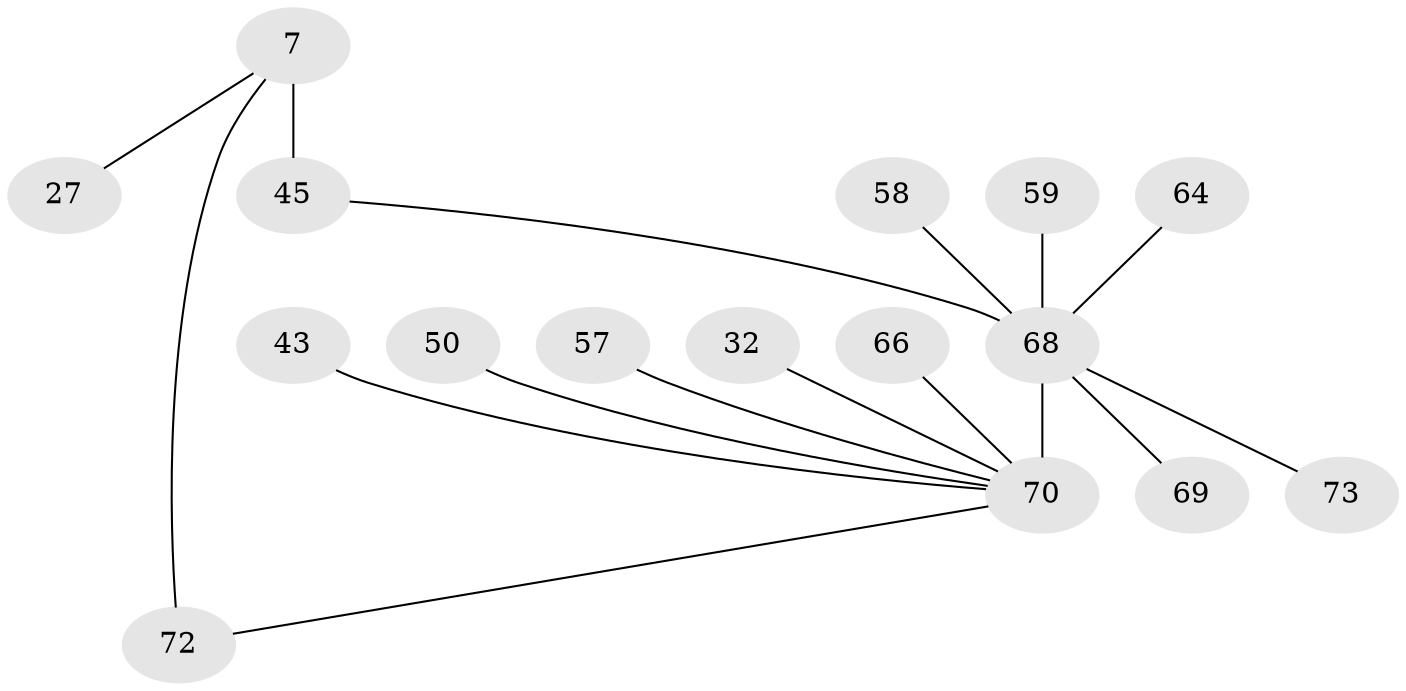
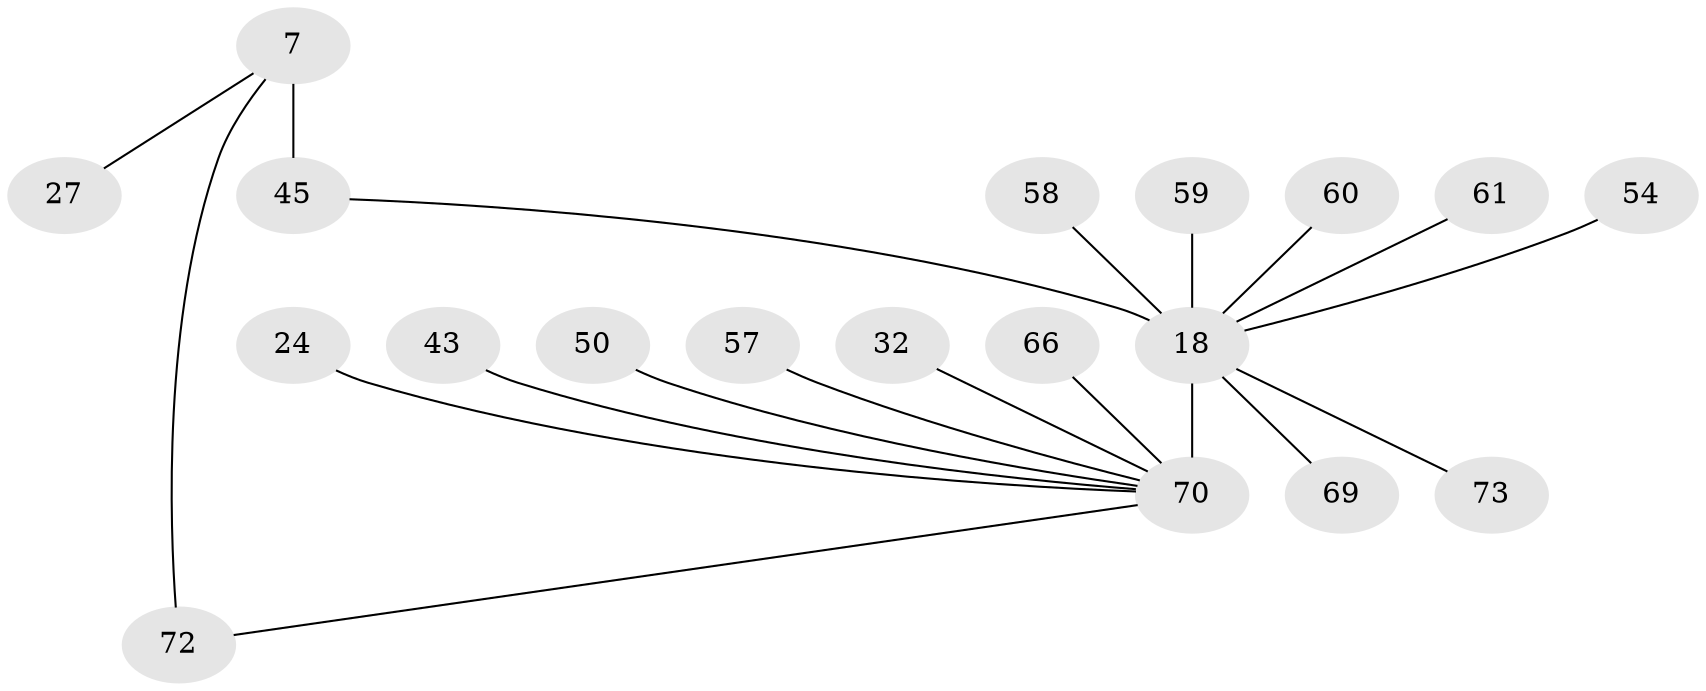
(1192, 196) -> (1642, 196)
none -> (1342, 196)
none -> (1492, 196)
none -> (293, 345)
(1042, 345) -> (1192, 345)
